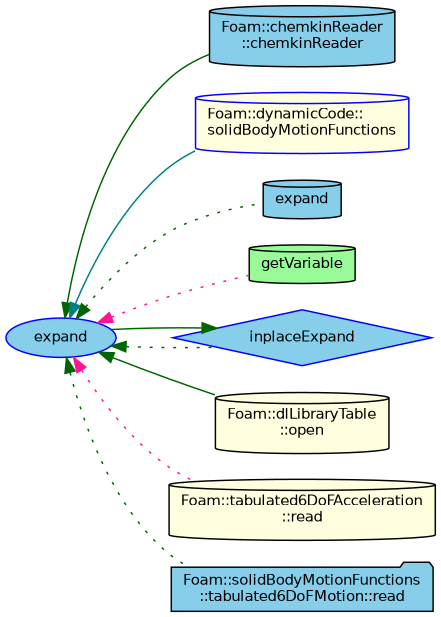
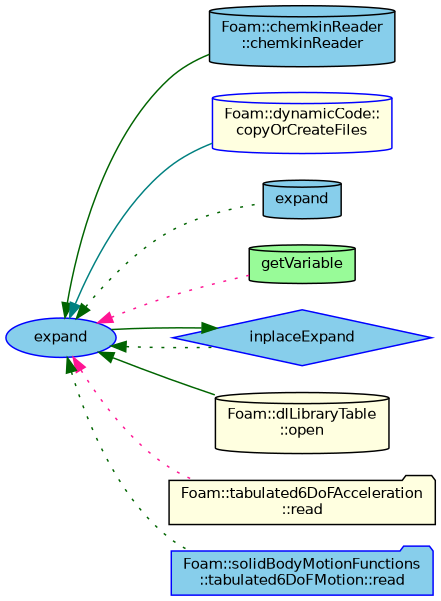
(302, 123) -> (302, 123)
(302, 510) -> (302, 502)
(302, 589) -> (302, 573)
